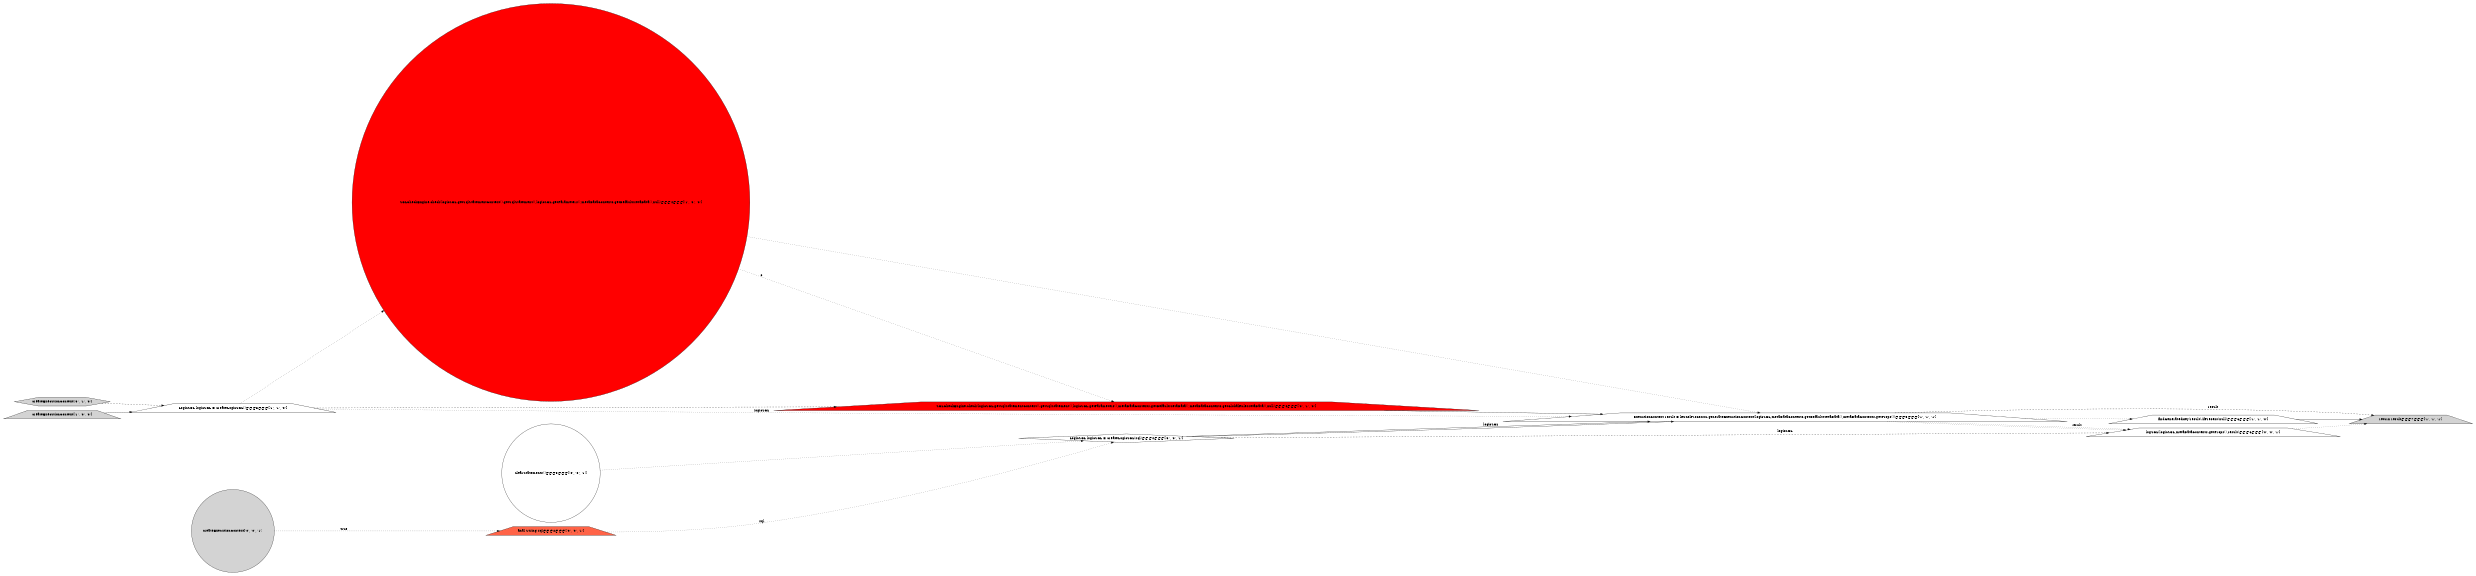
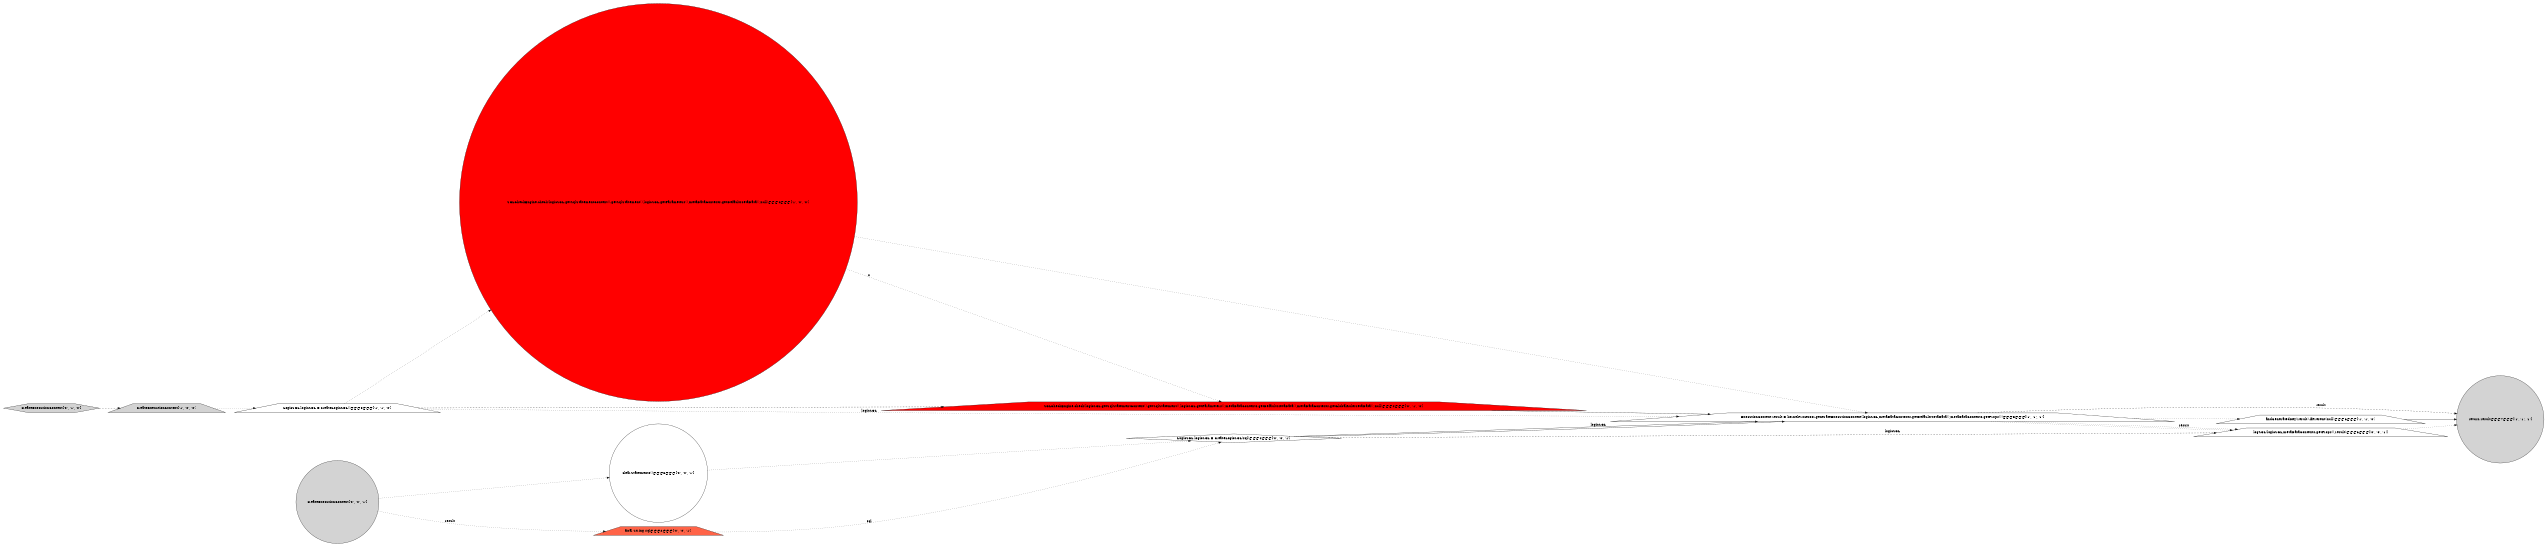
(132, 404) -> (109, 408)
(117, 413) -> (233, 408)
(2411, 419) -> (2500, 419)
none -> (493, 488)
(344, 529) -> (450, 521)
